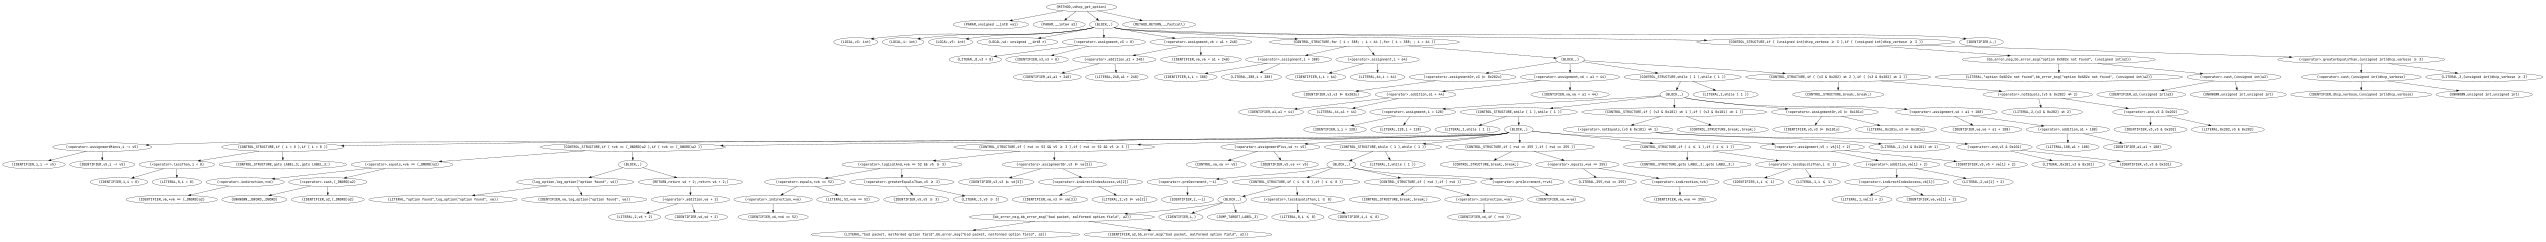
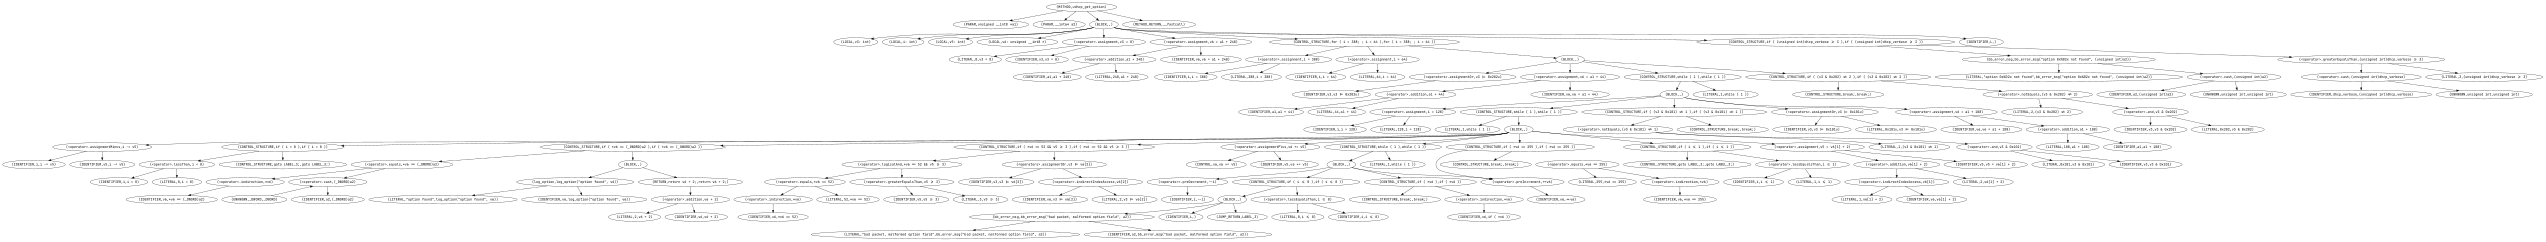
(1548, 156) -> (1443, 171)
(291, 190) -> (291, 191)
(1237, 217) -> (1237, 217)
